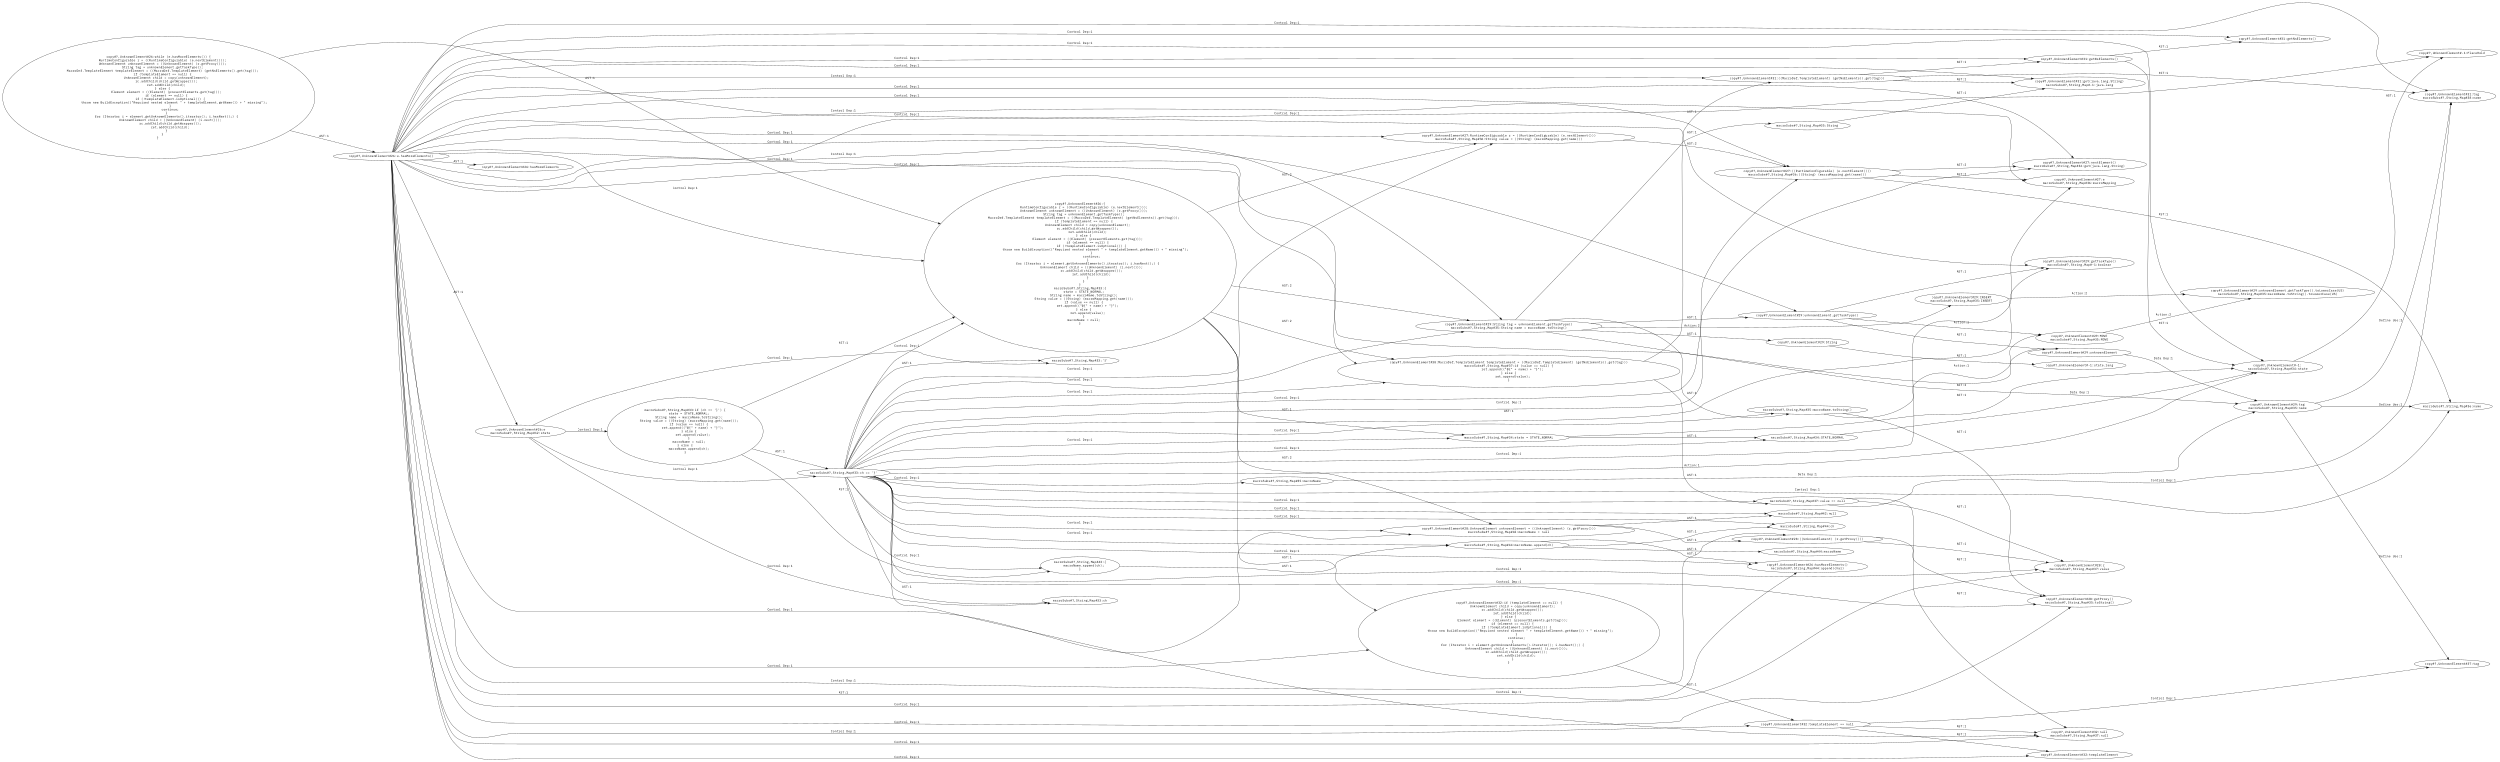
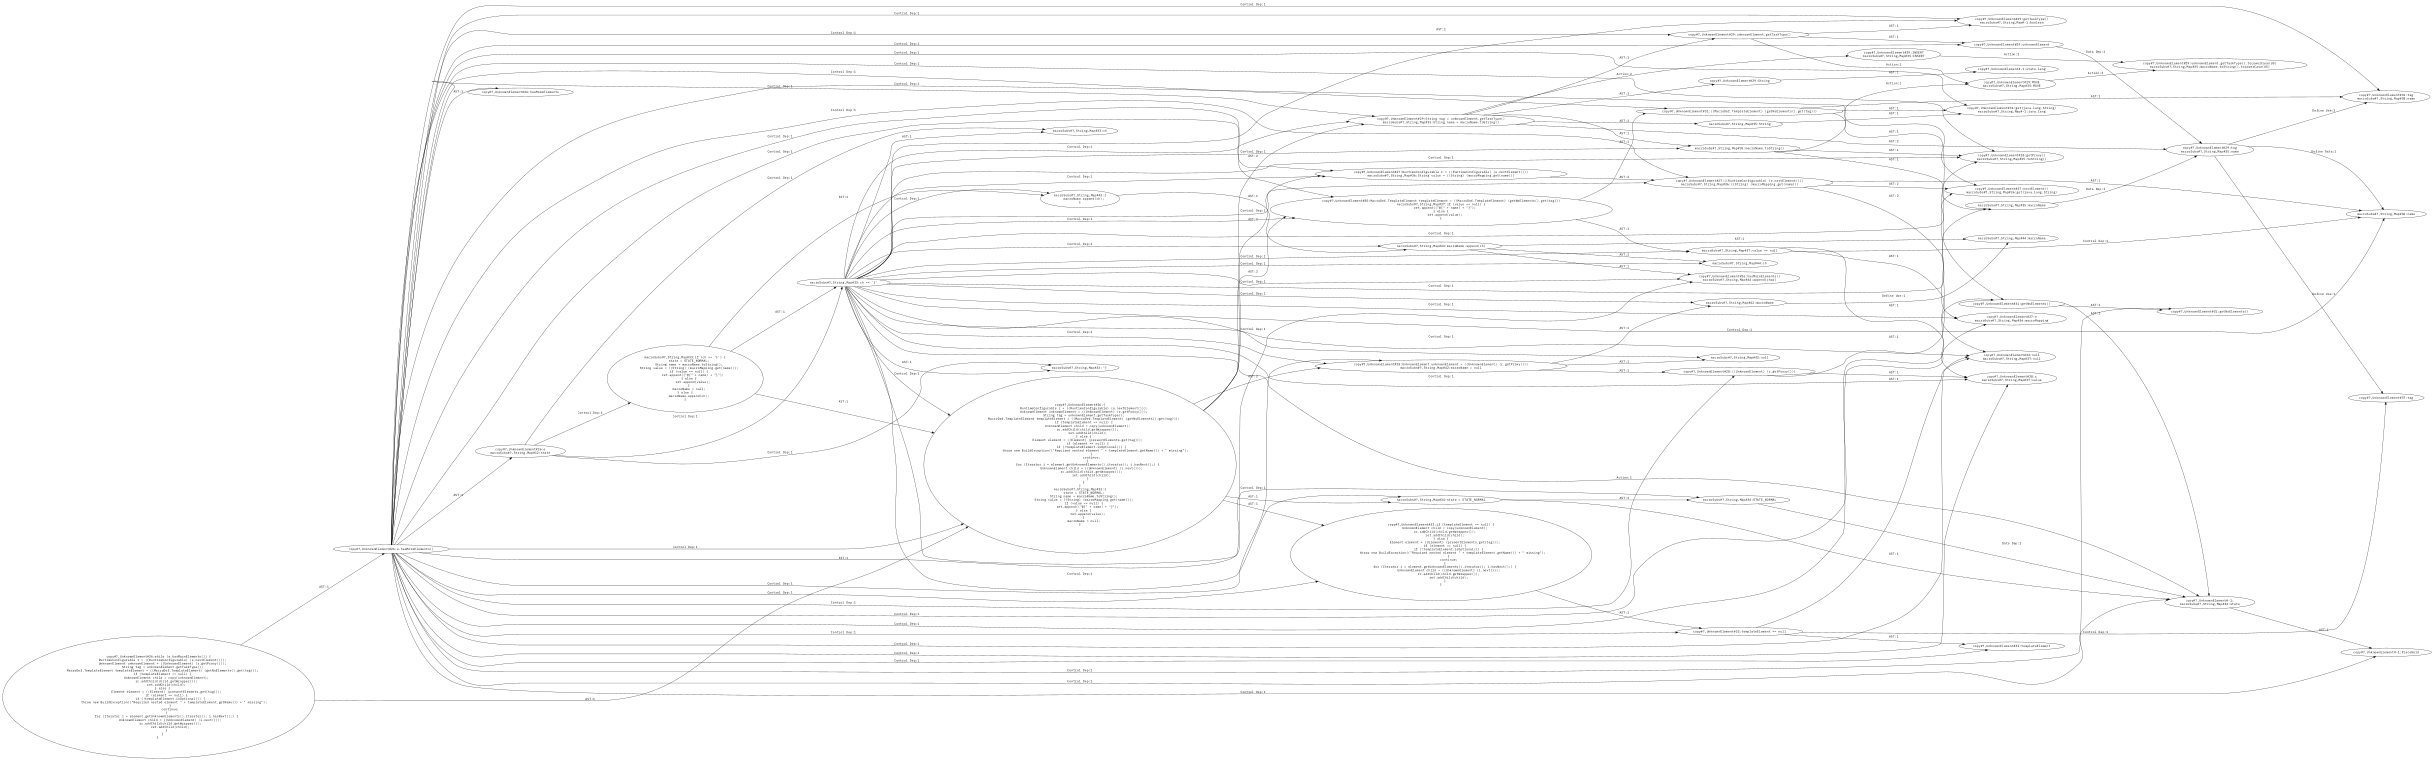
none -> (1891, 168)
none -> (1740, 303)
(2391, 405) -> (2324, 152)
(2275, 472) -> (2075, 245)
